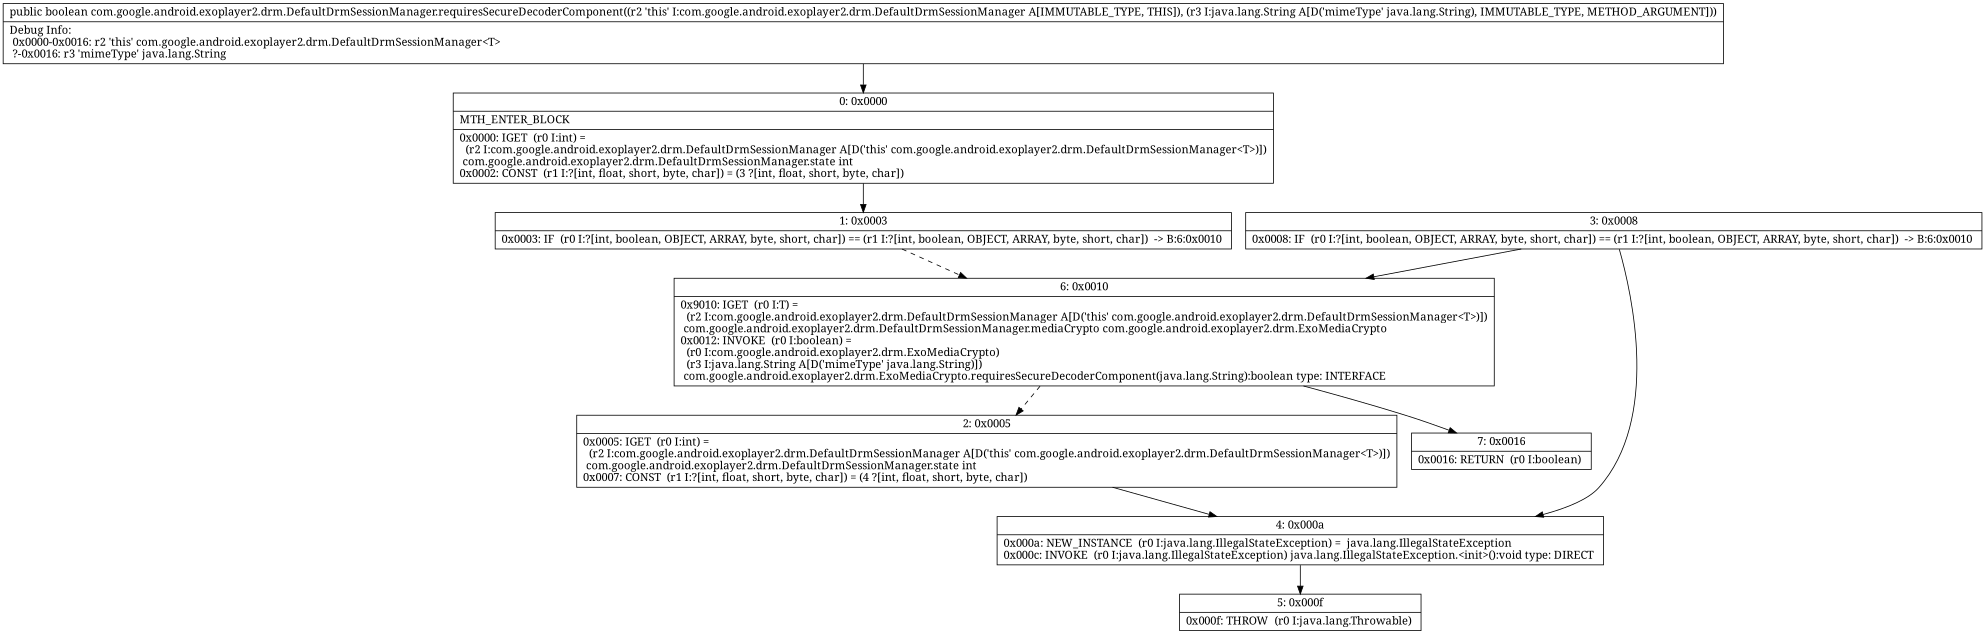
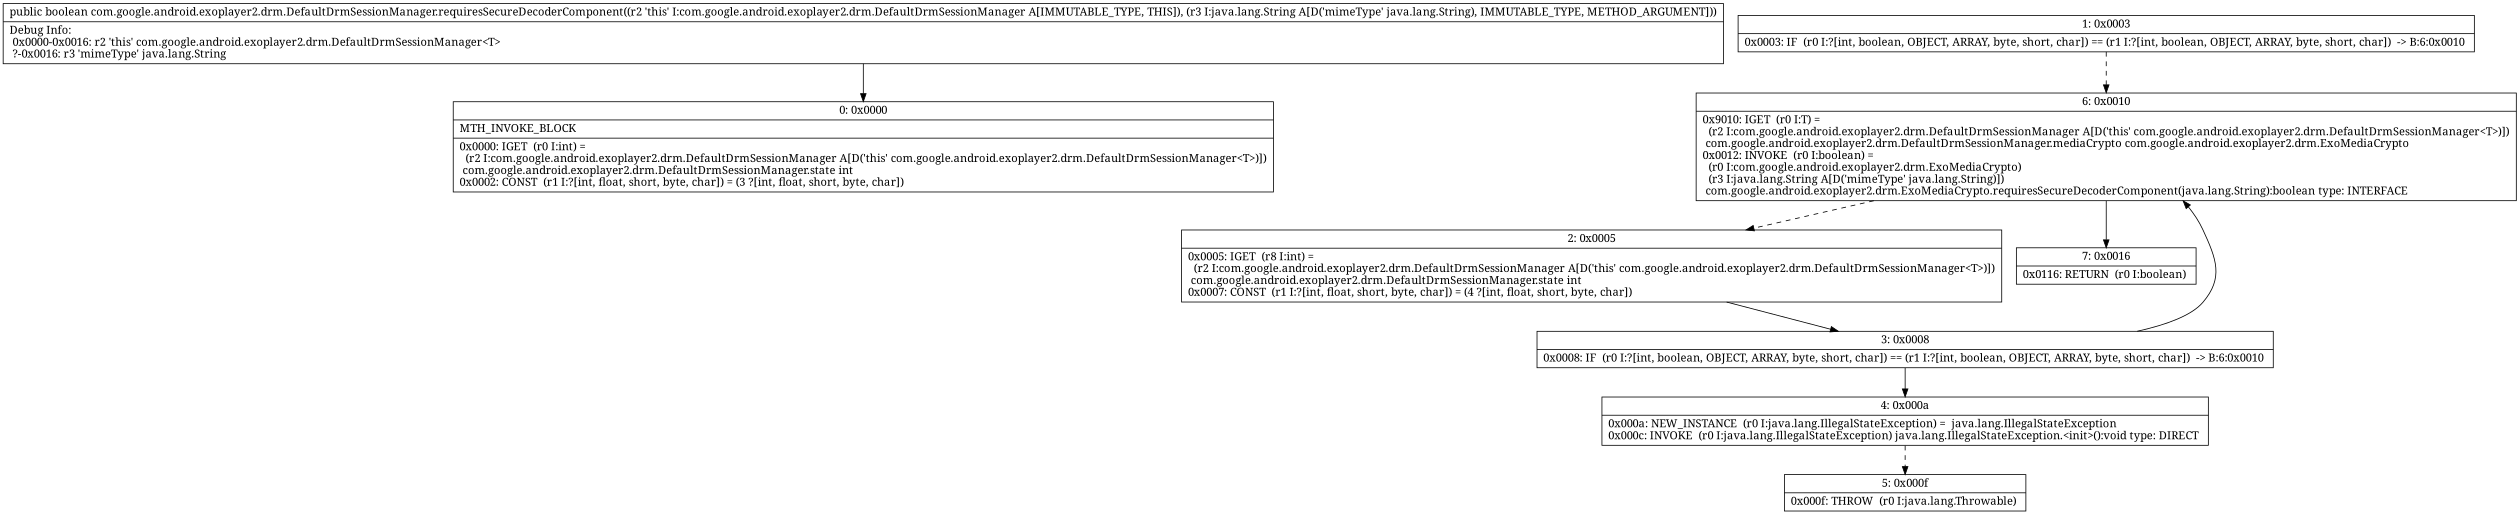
(515, 120) -> (518, 129)
(863, 194) -> none
(648, 442) -> (1252, 257)
(1501, 460) -> (2106, 275)
(1161, 501) -> (1779, 316)
(1300, 576) -> (1905, 456)
